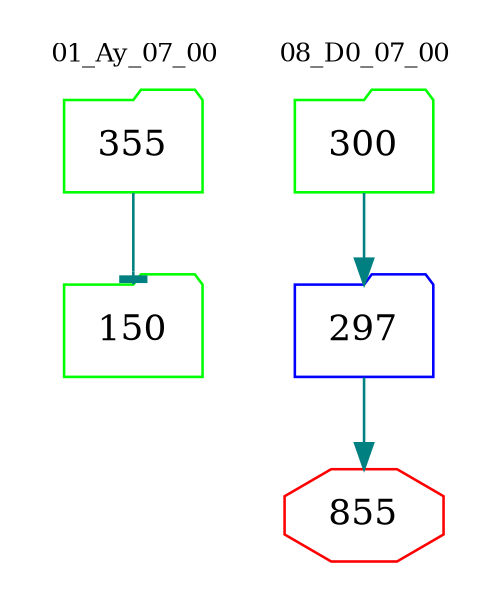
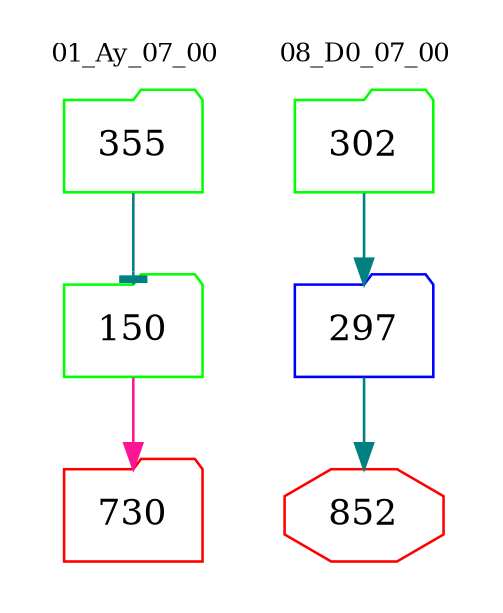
(364, 146) -> (364, 146)
none -> (133, 515)
(364, 515) -> (364, 515)
